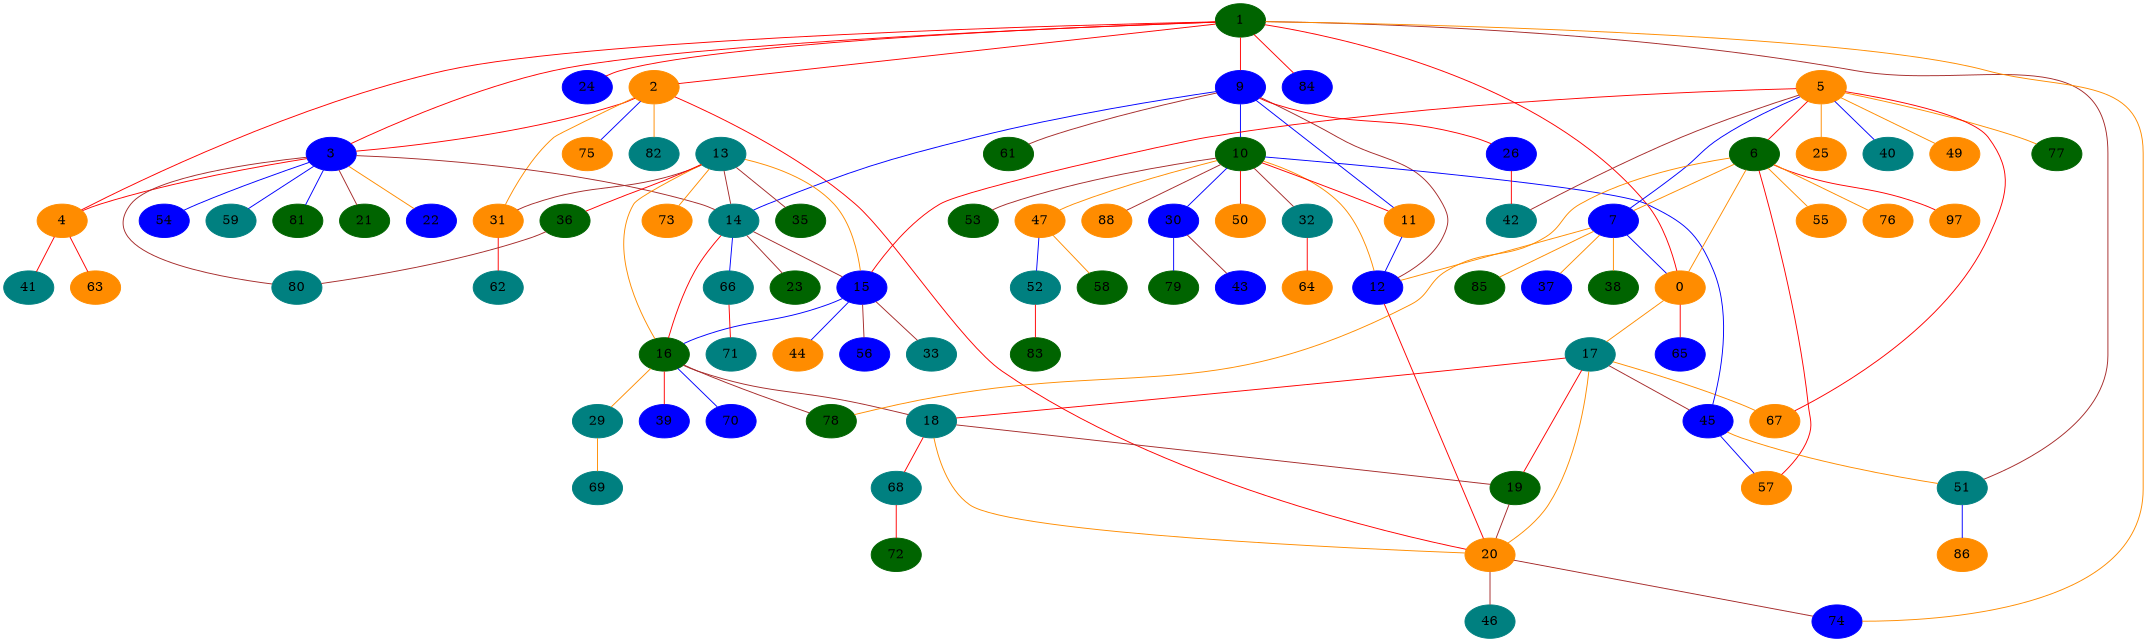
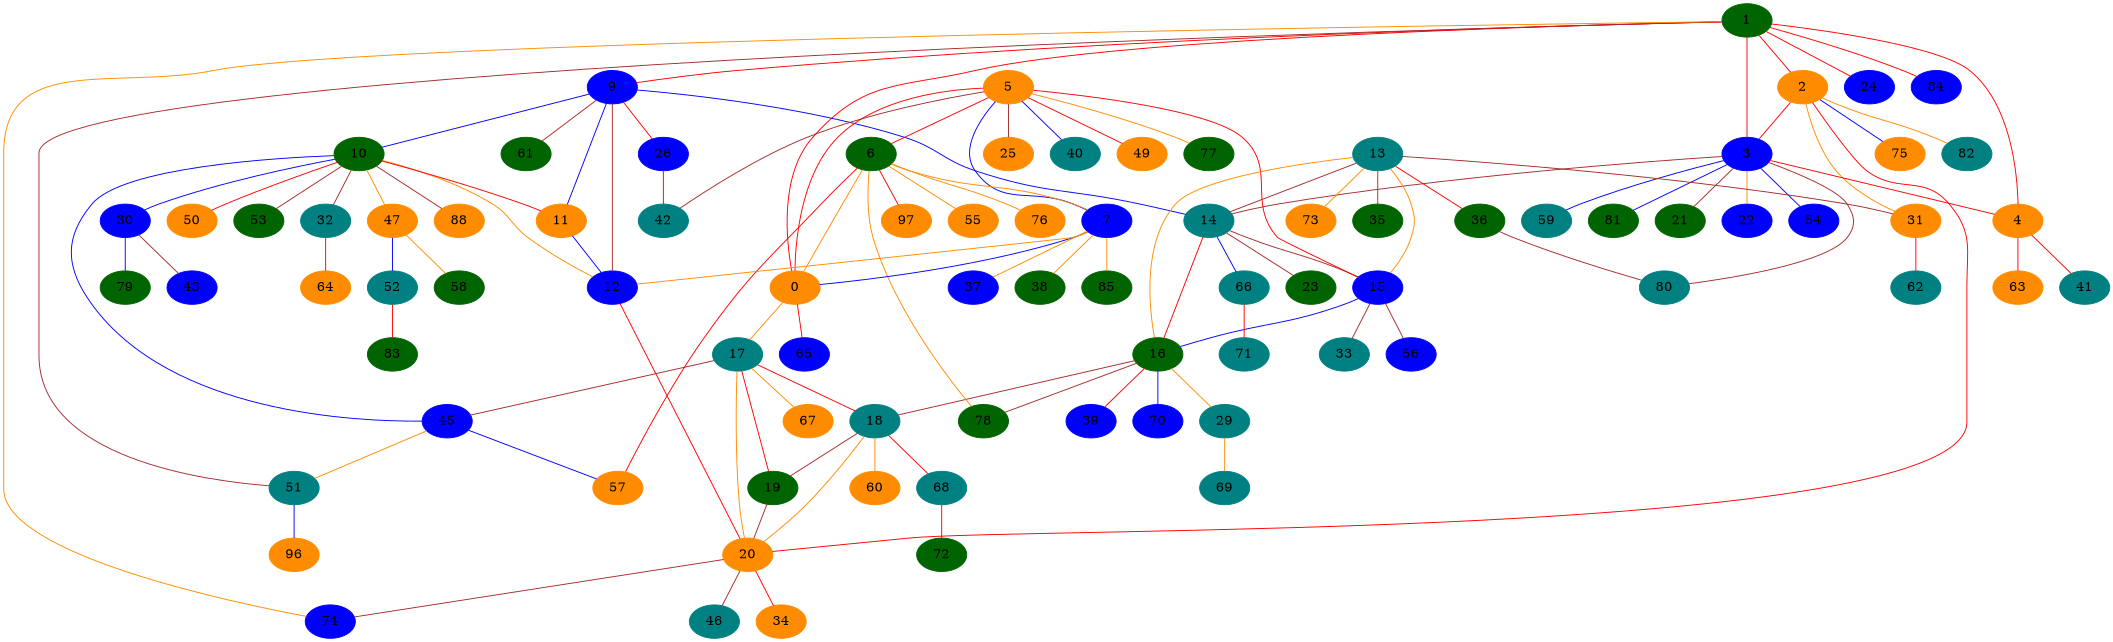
(1821, 121) -> (1008, 121)
(1888, 121) -> (1075, 121)
(1987, 240) -> (843, 133)
(798, 354) -> none
none -> (875, 488)
(1962, 555) -> (294, 555)
none -> (781, 622)
